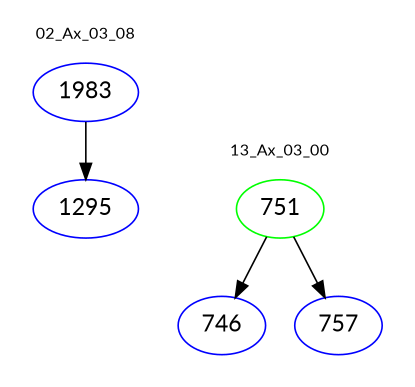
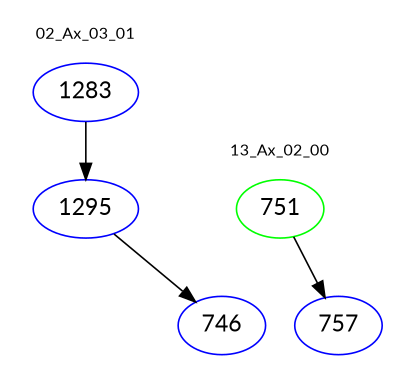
(86, 35) -> (86, 35)
(86, 92) -> (86, 92)
(280, 151) -> (280, 151)
(255, 260) -> (148, 263)
